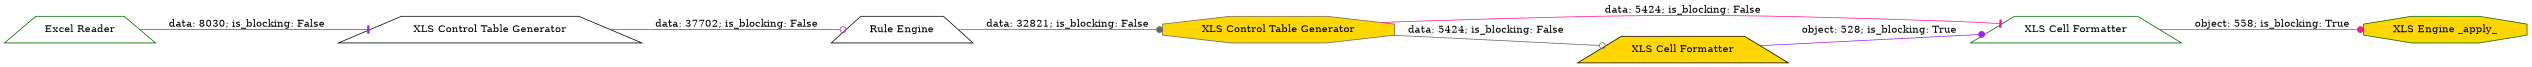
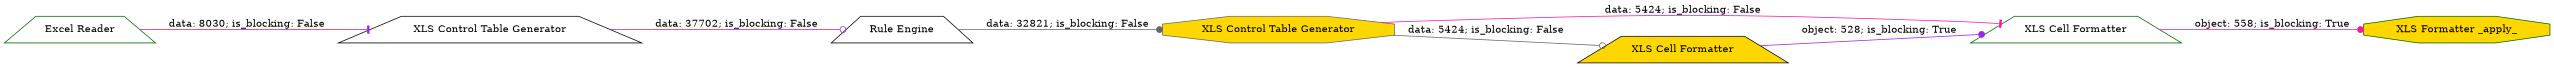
(2445, 30) -> (2457, 30)
